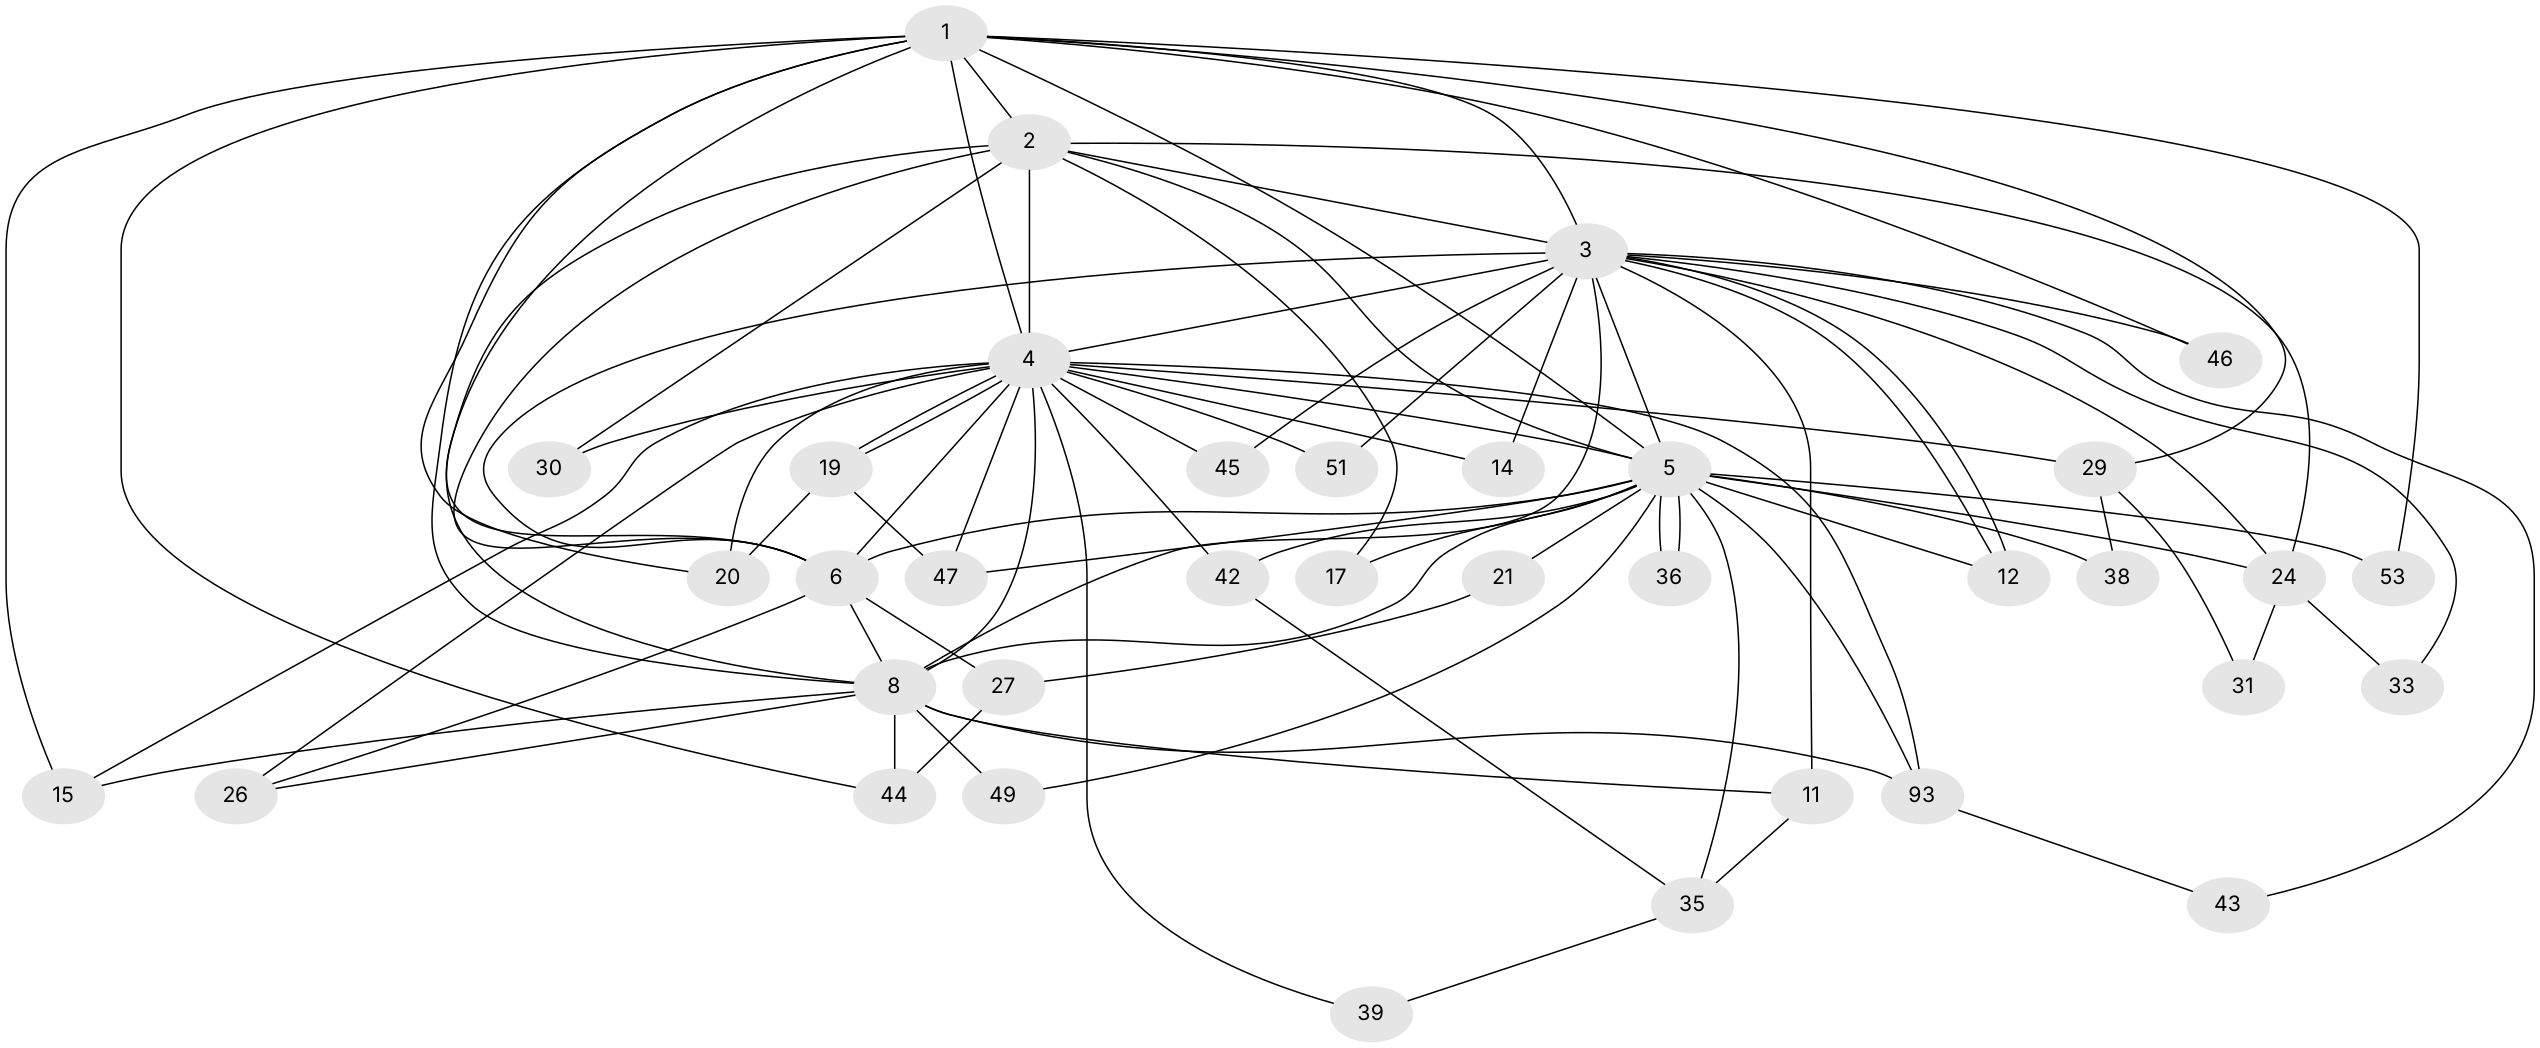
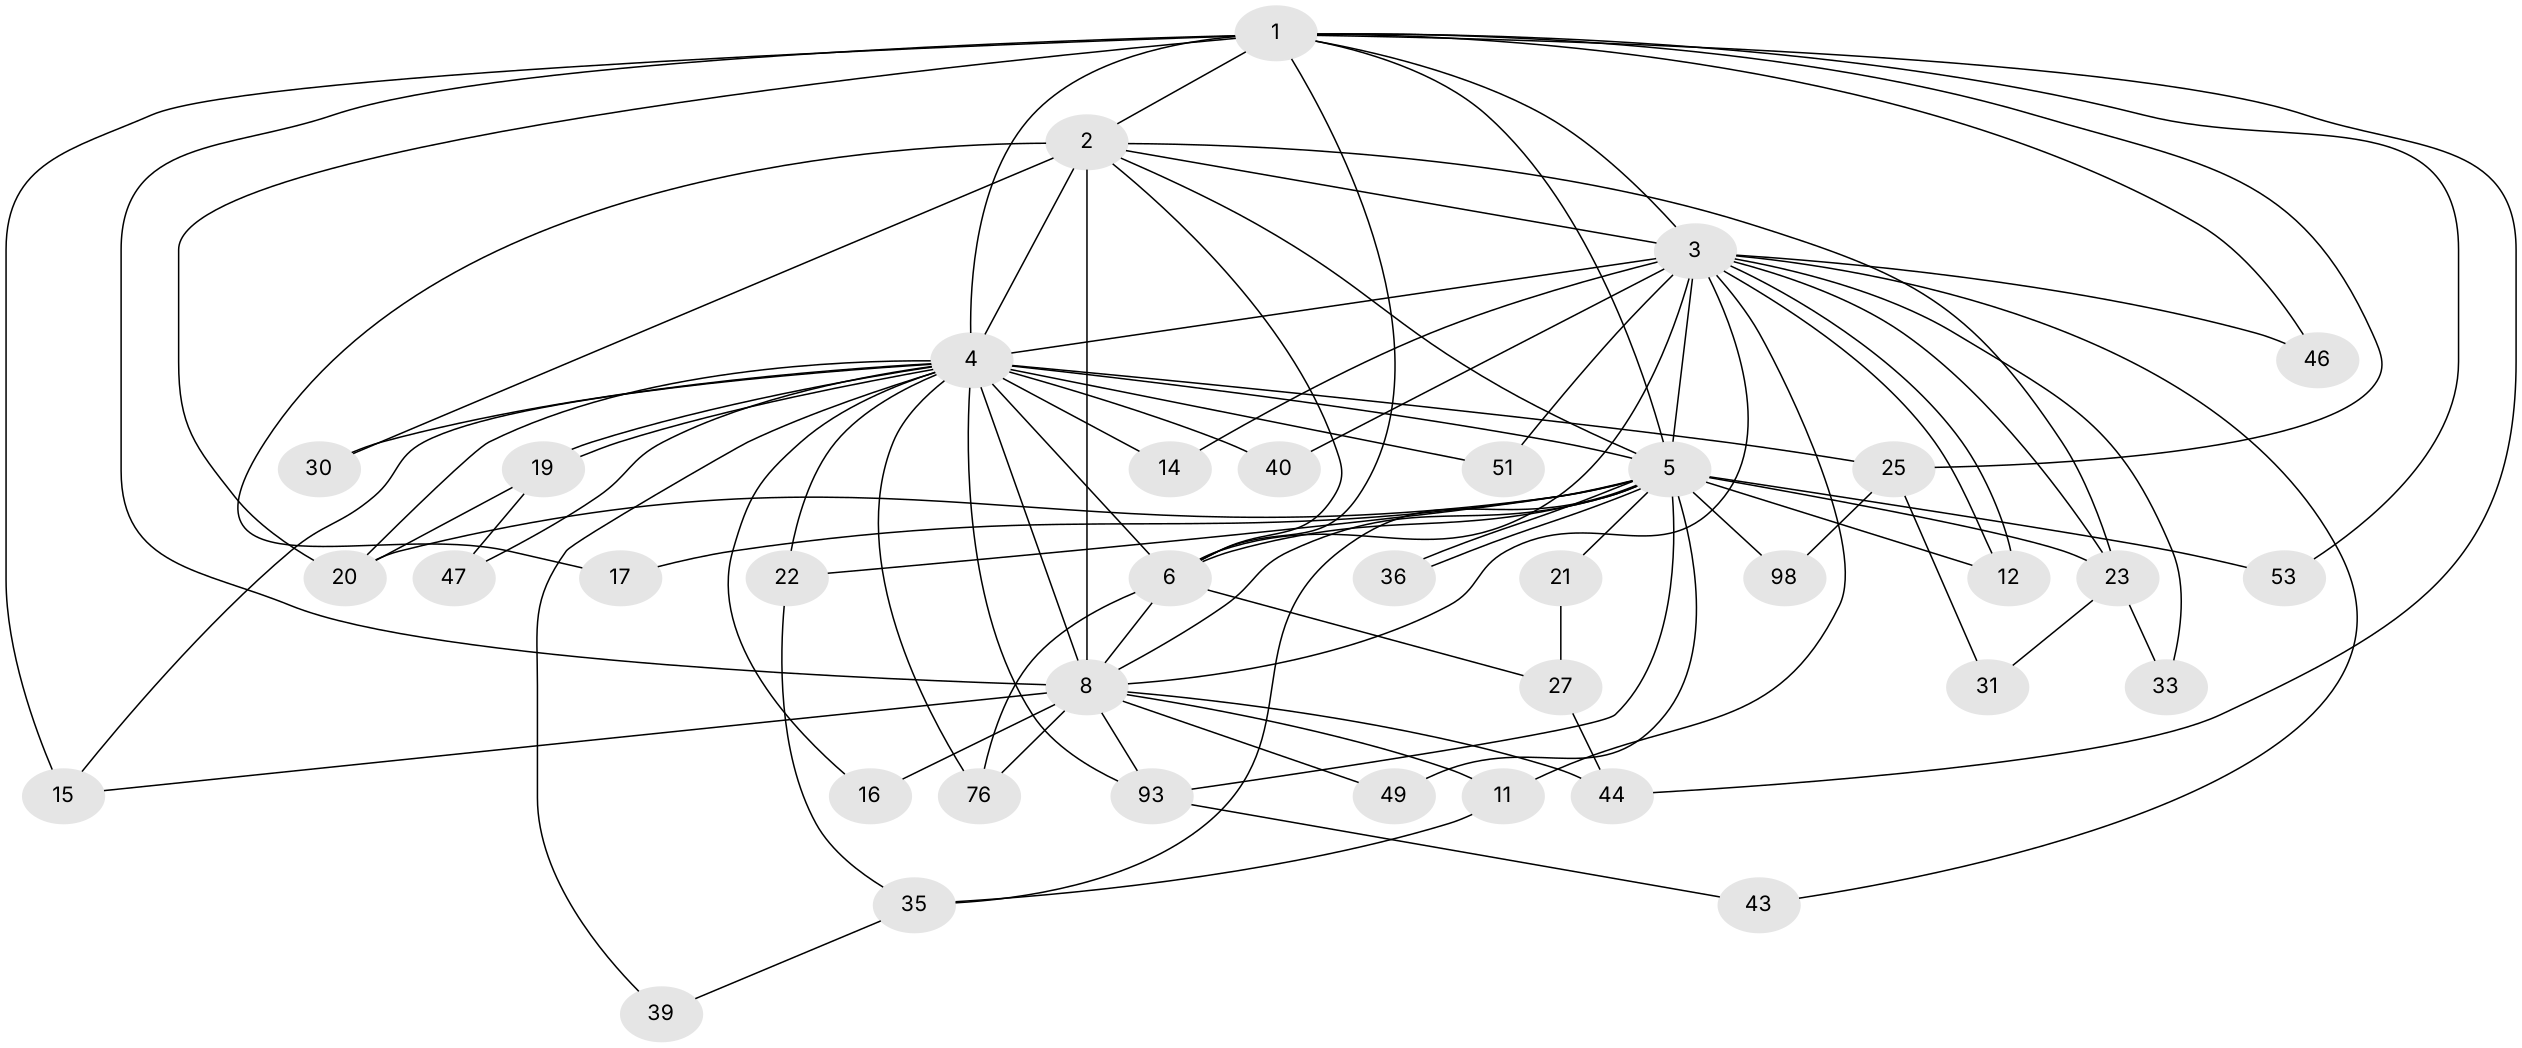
(1228, 469) -> (1279, 469)
(2095, 469) -> (1894, 469)
(1310, 532) -> (1002, 505)
(1228, 578) -> (787, 578)
(2118, 578) -> (1785, 578)
(2284, 578) -> (2118, 578)
(236, 796) -> (979, 796)
none -> (870, 796)
